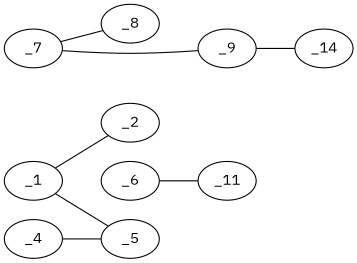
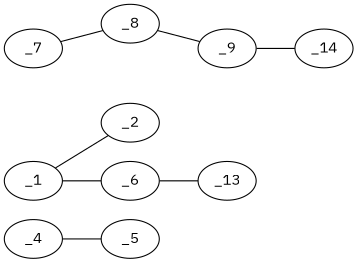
(130, 53) -> (179, 36)
(227, 181) -> (227, 181)
(82, 210) -> (82, 181)
